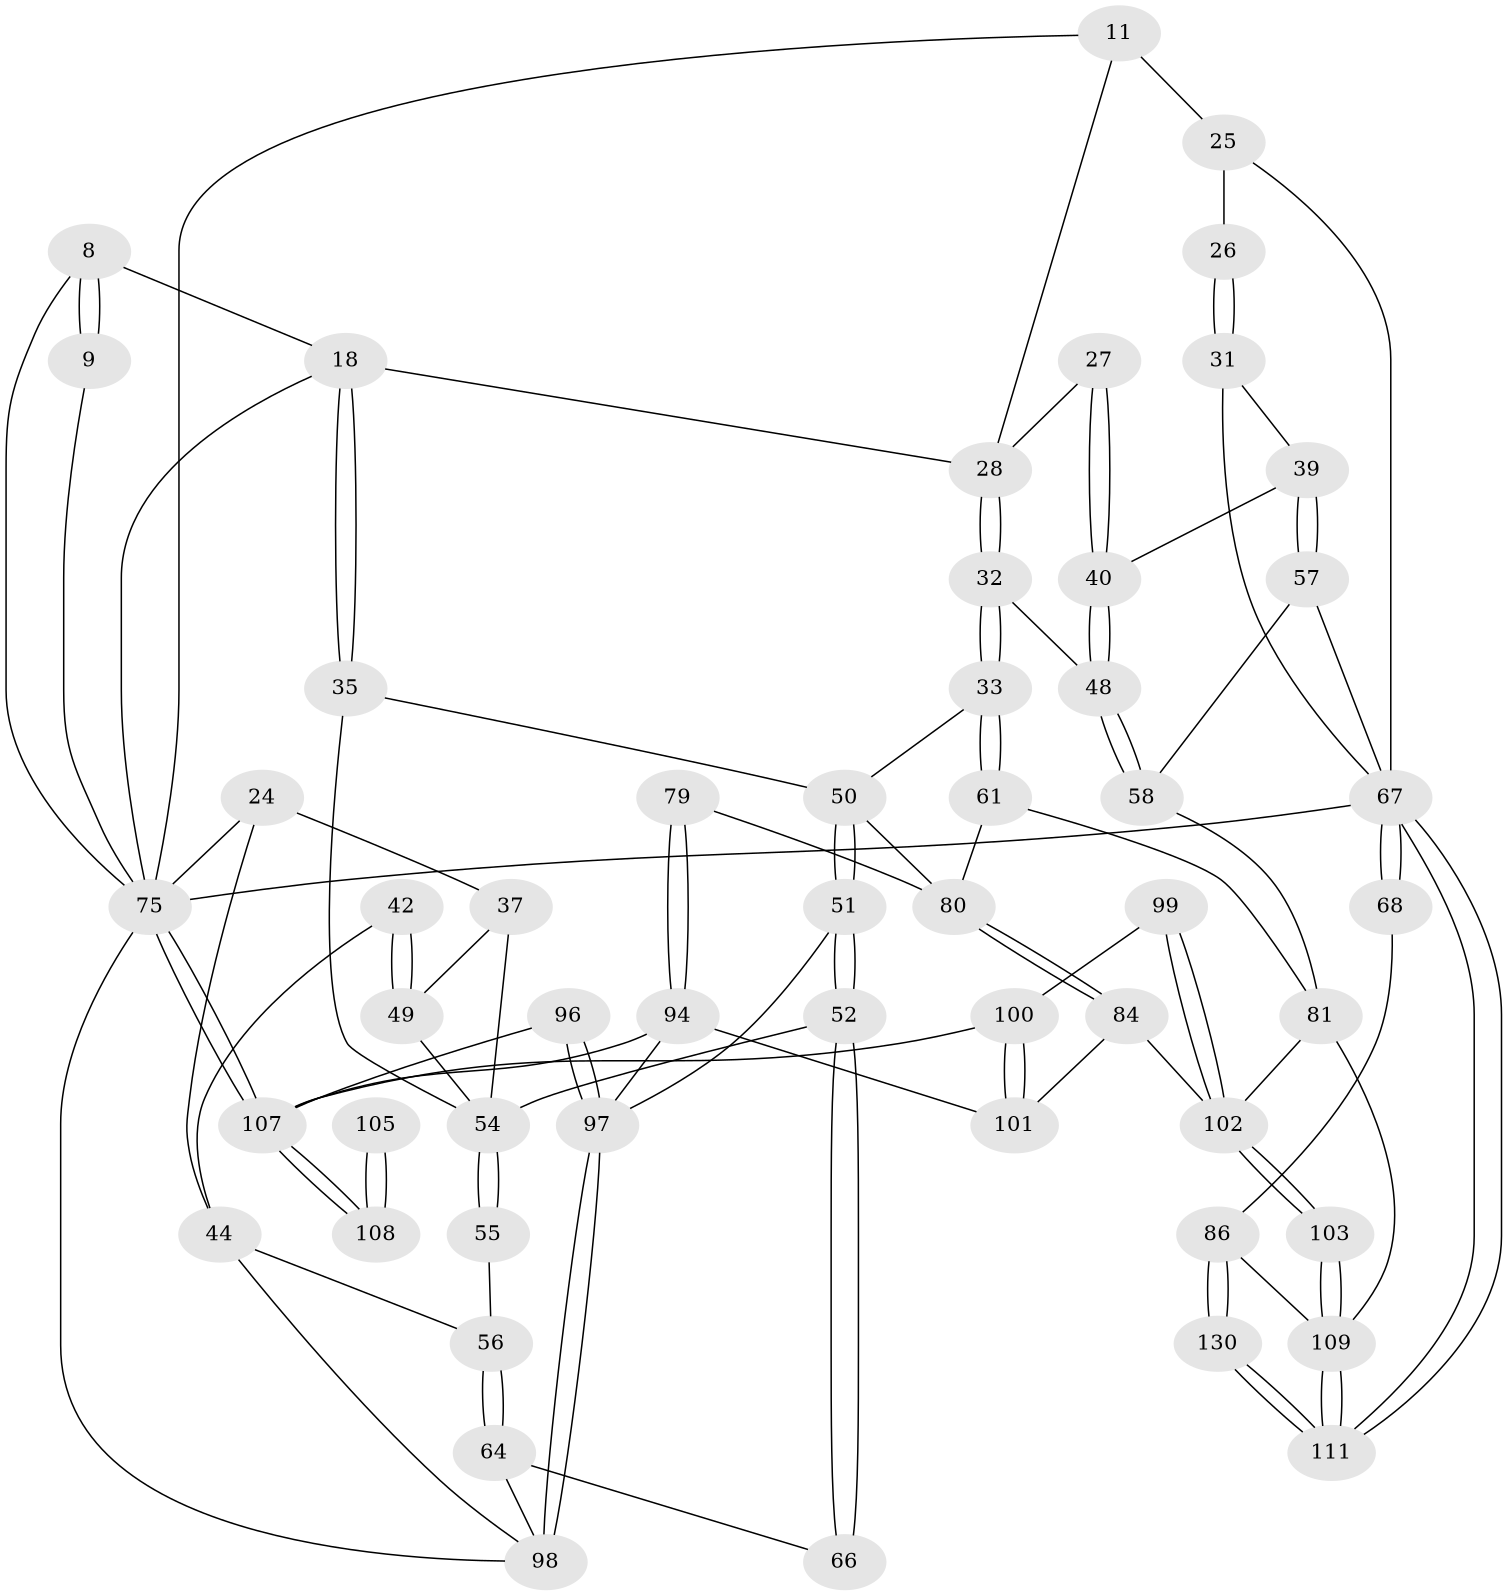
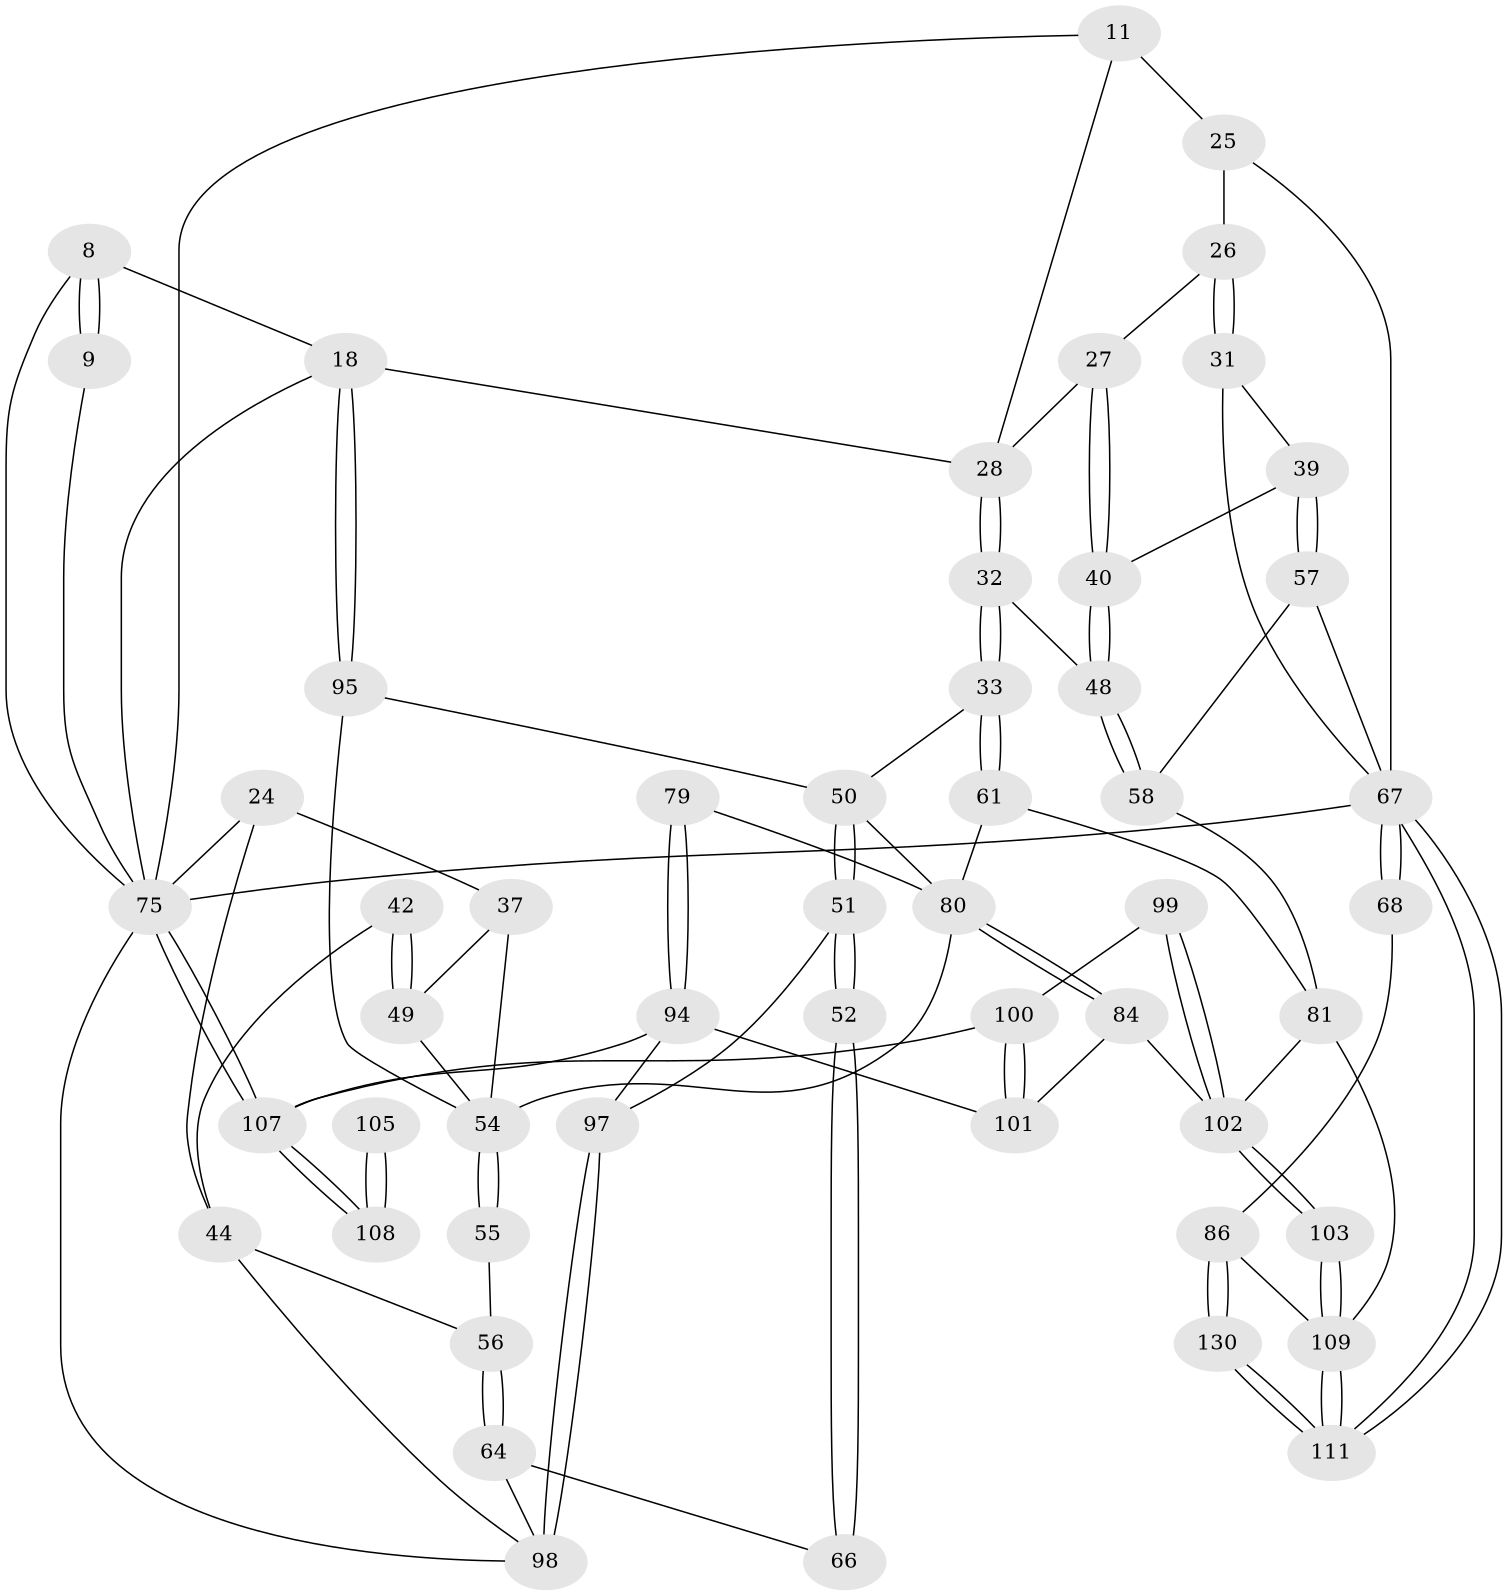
none -> (1162, 307)
(346, 689) -> (346, 689)
(569, 1016) -> none
(619, 1075) -> (775, 1092)
